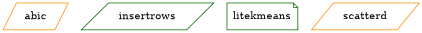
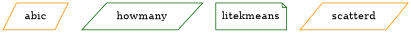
none -> (142, 16)
(148, 16) -> none
